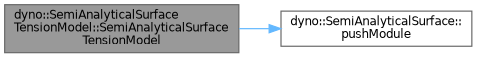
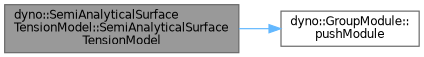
(376, 29) -> (350, 29)
